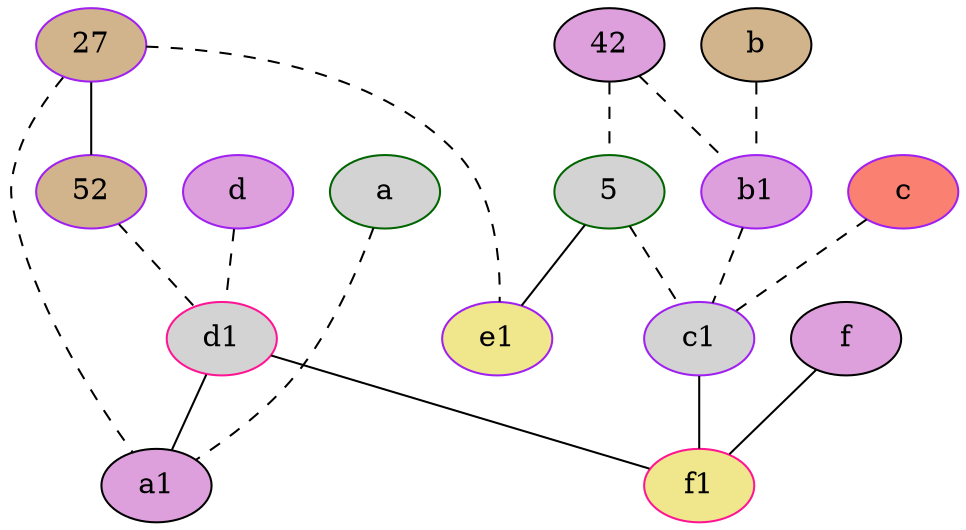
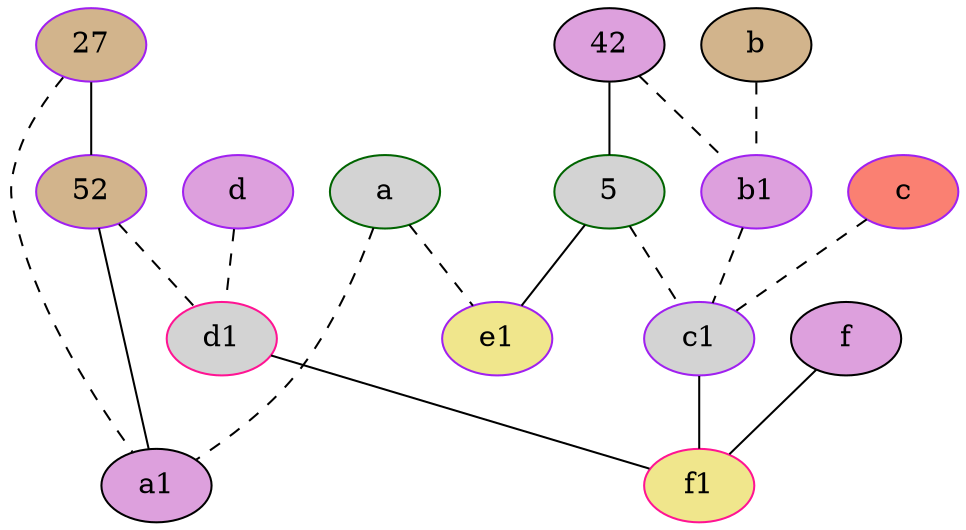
(386, 101) -> (441, 265)
(609, 119) -> (609, 119)
(189, 412) -> (124, 339)
